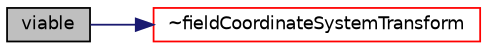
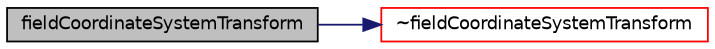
(49, 25) -> (162, 25)
